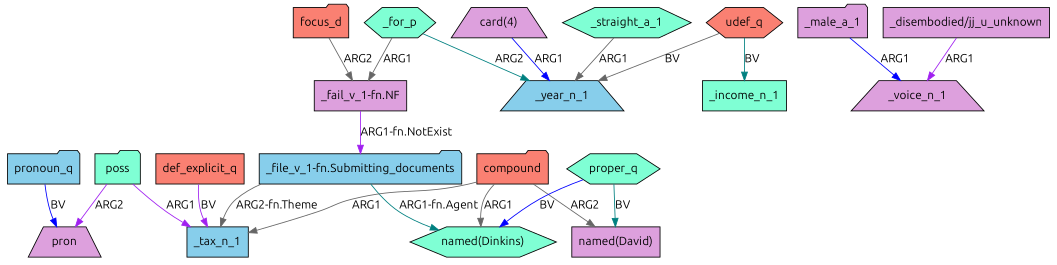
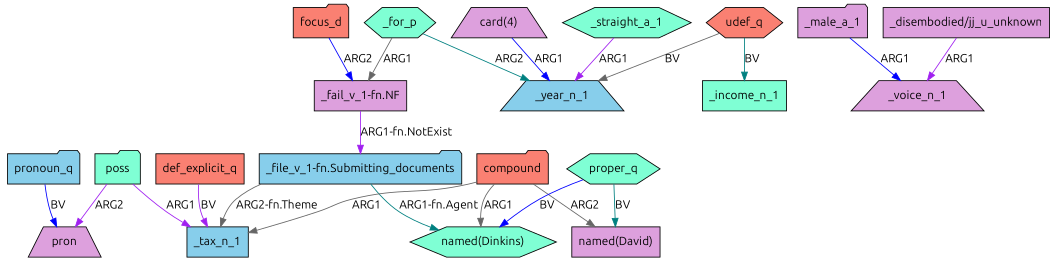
(339, 56) -> (339, 56)
(597, 56) -> (597, 56)
